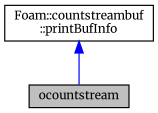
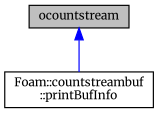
(79, 69) -> (79, 56)
